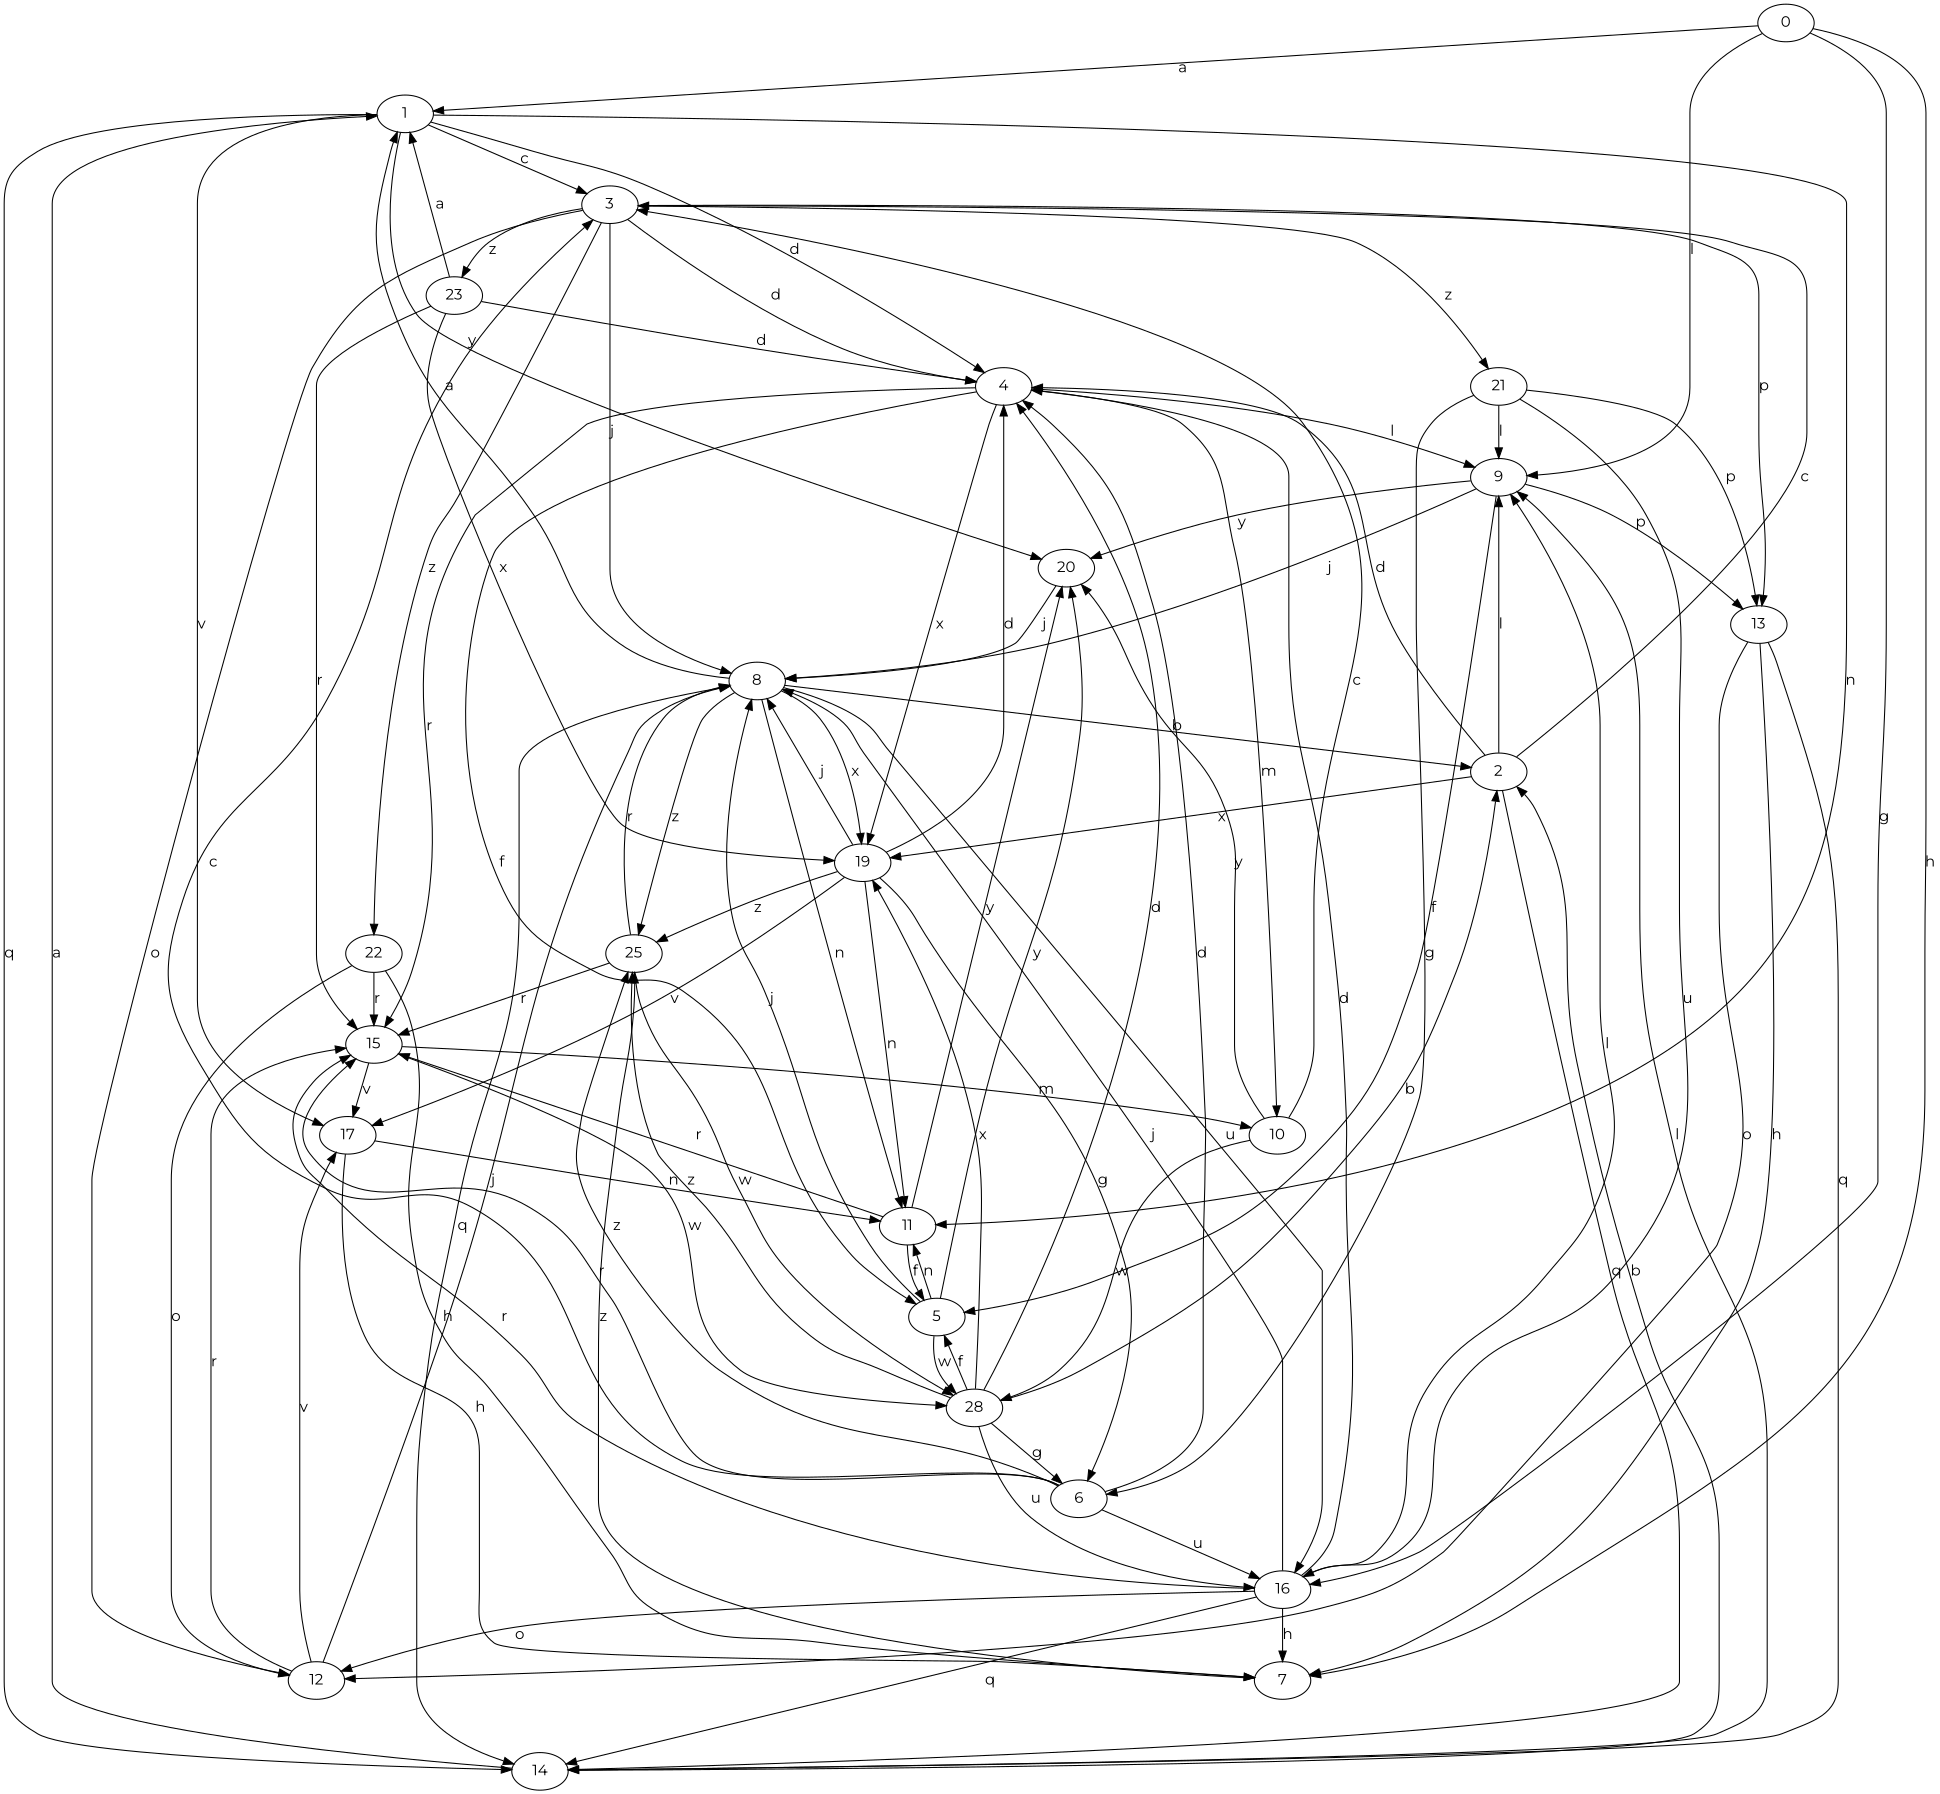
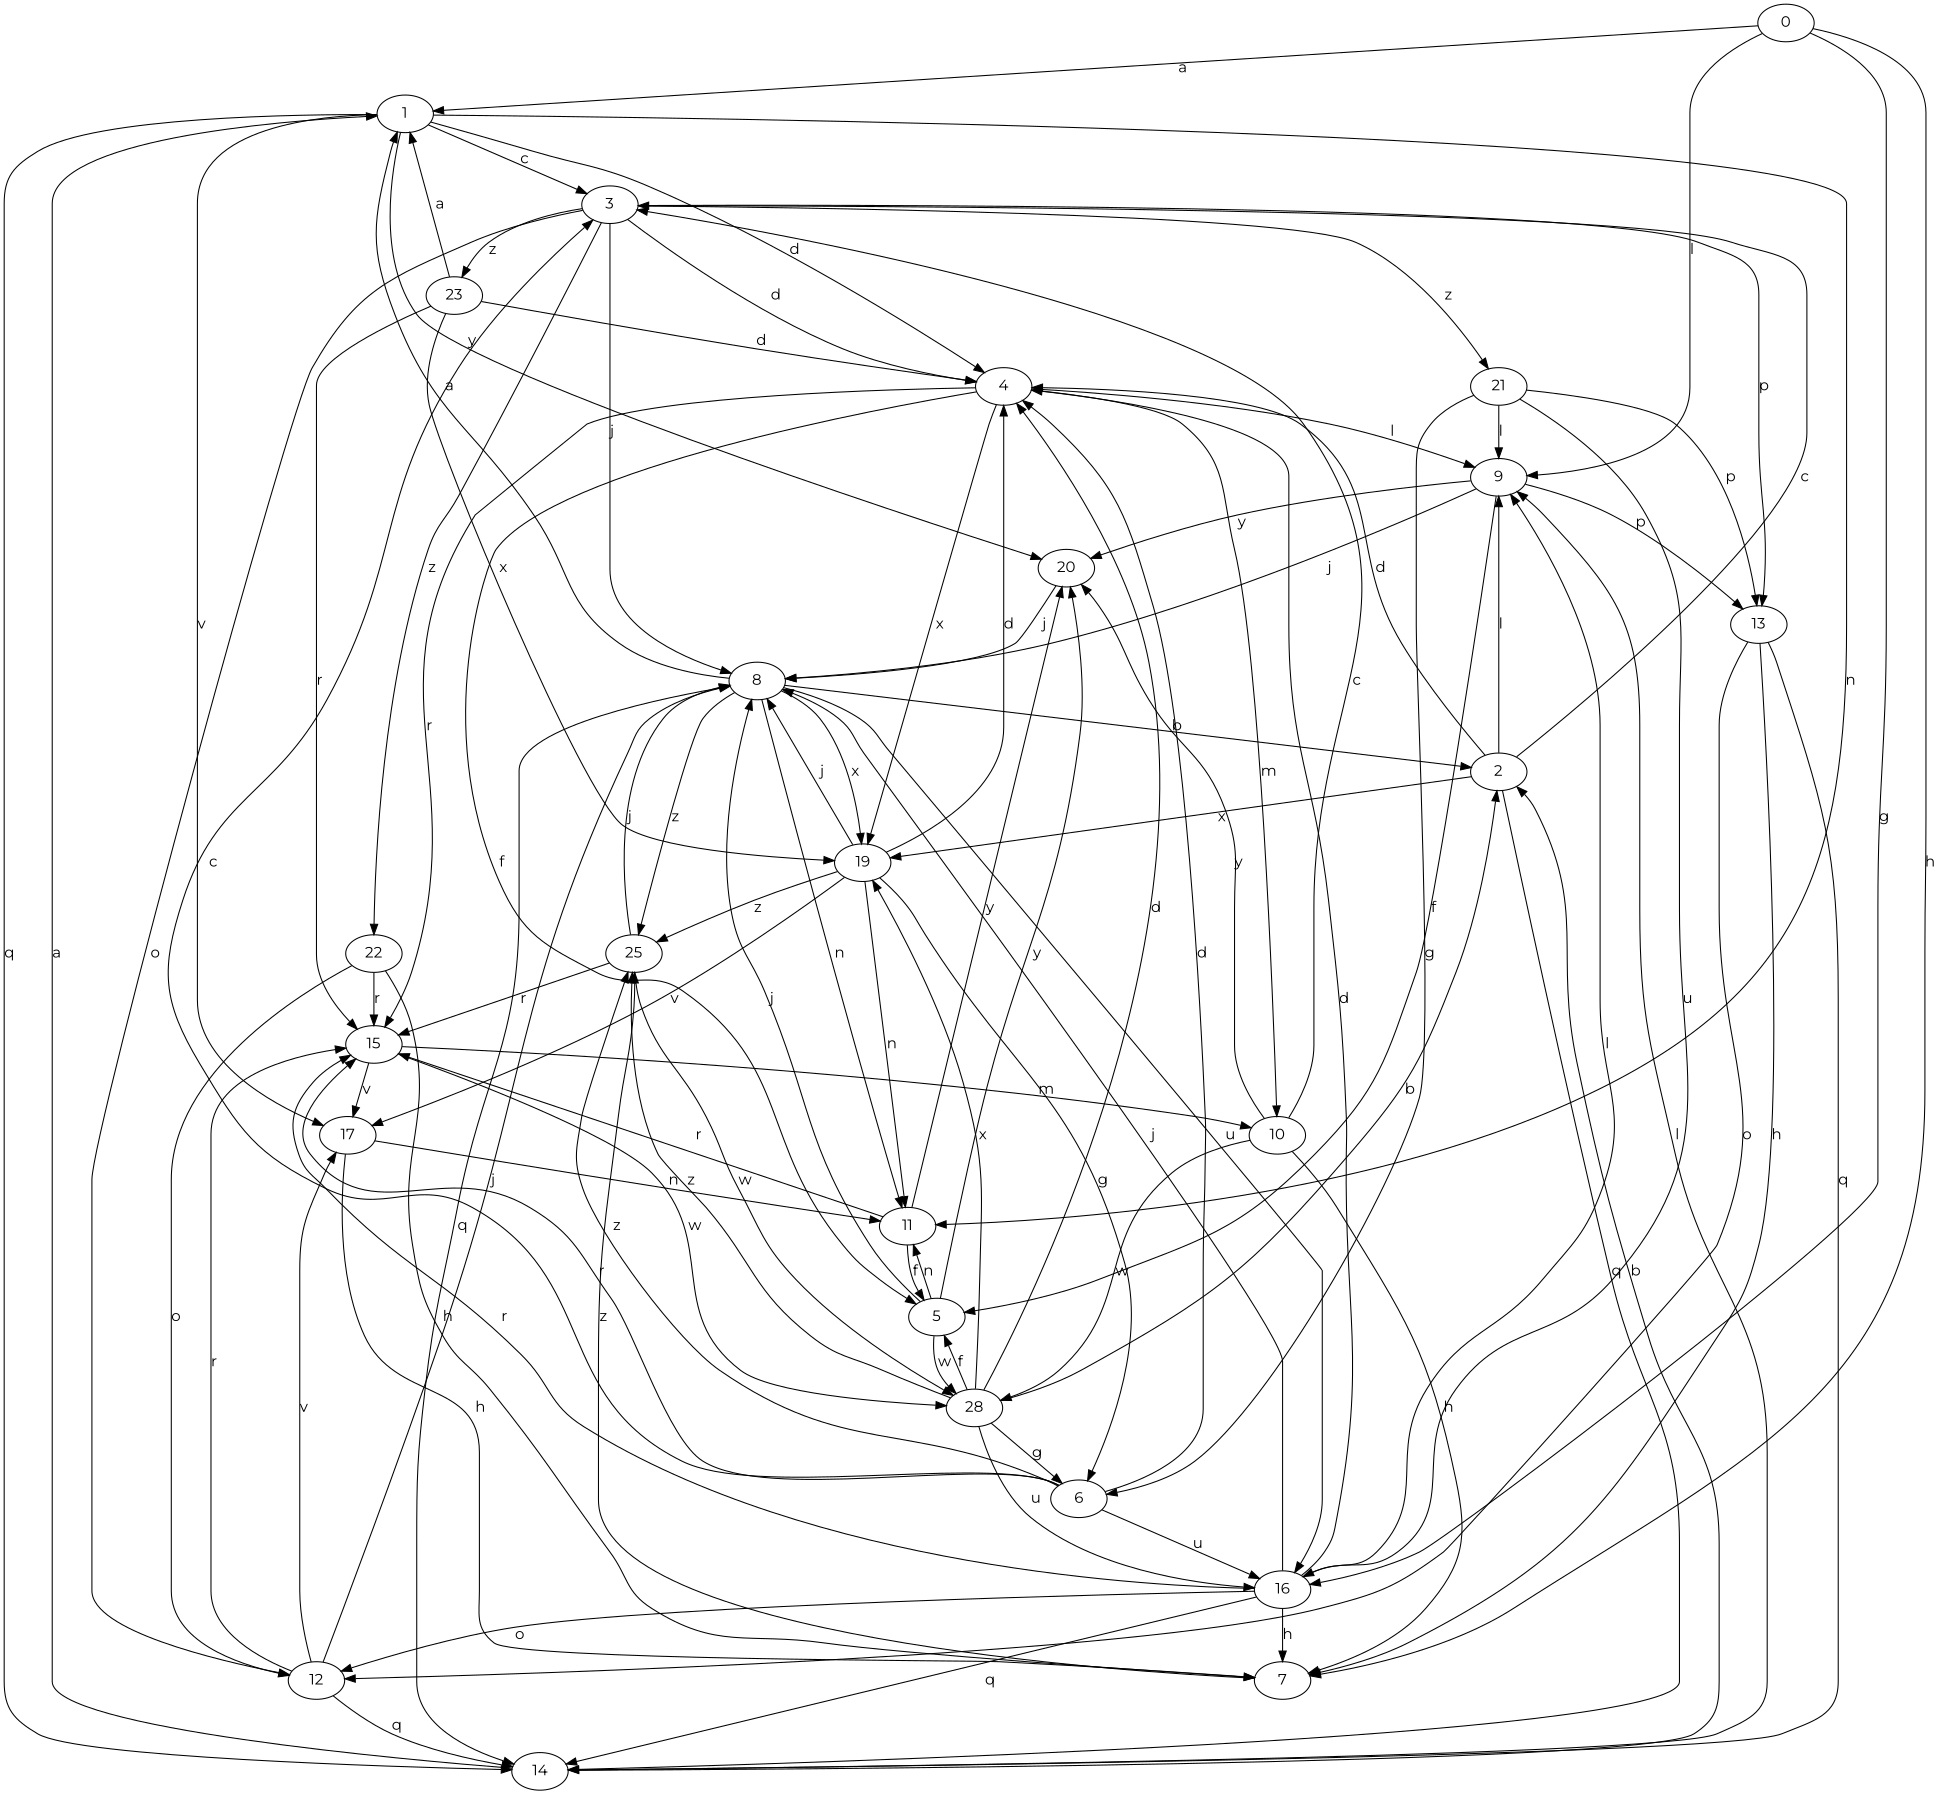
(630, 817) -> (630, 817)
none -> (1448, 1443)
none -> (413, 1742)
